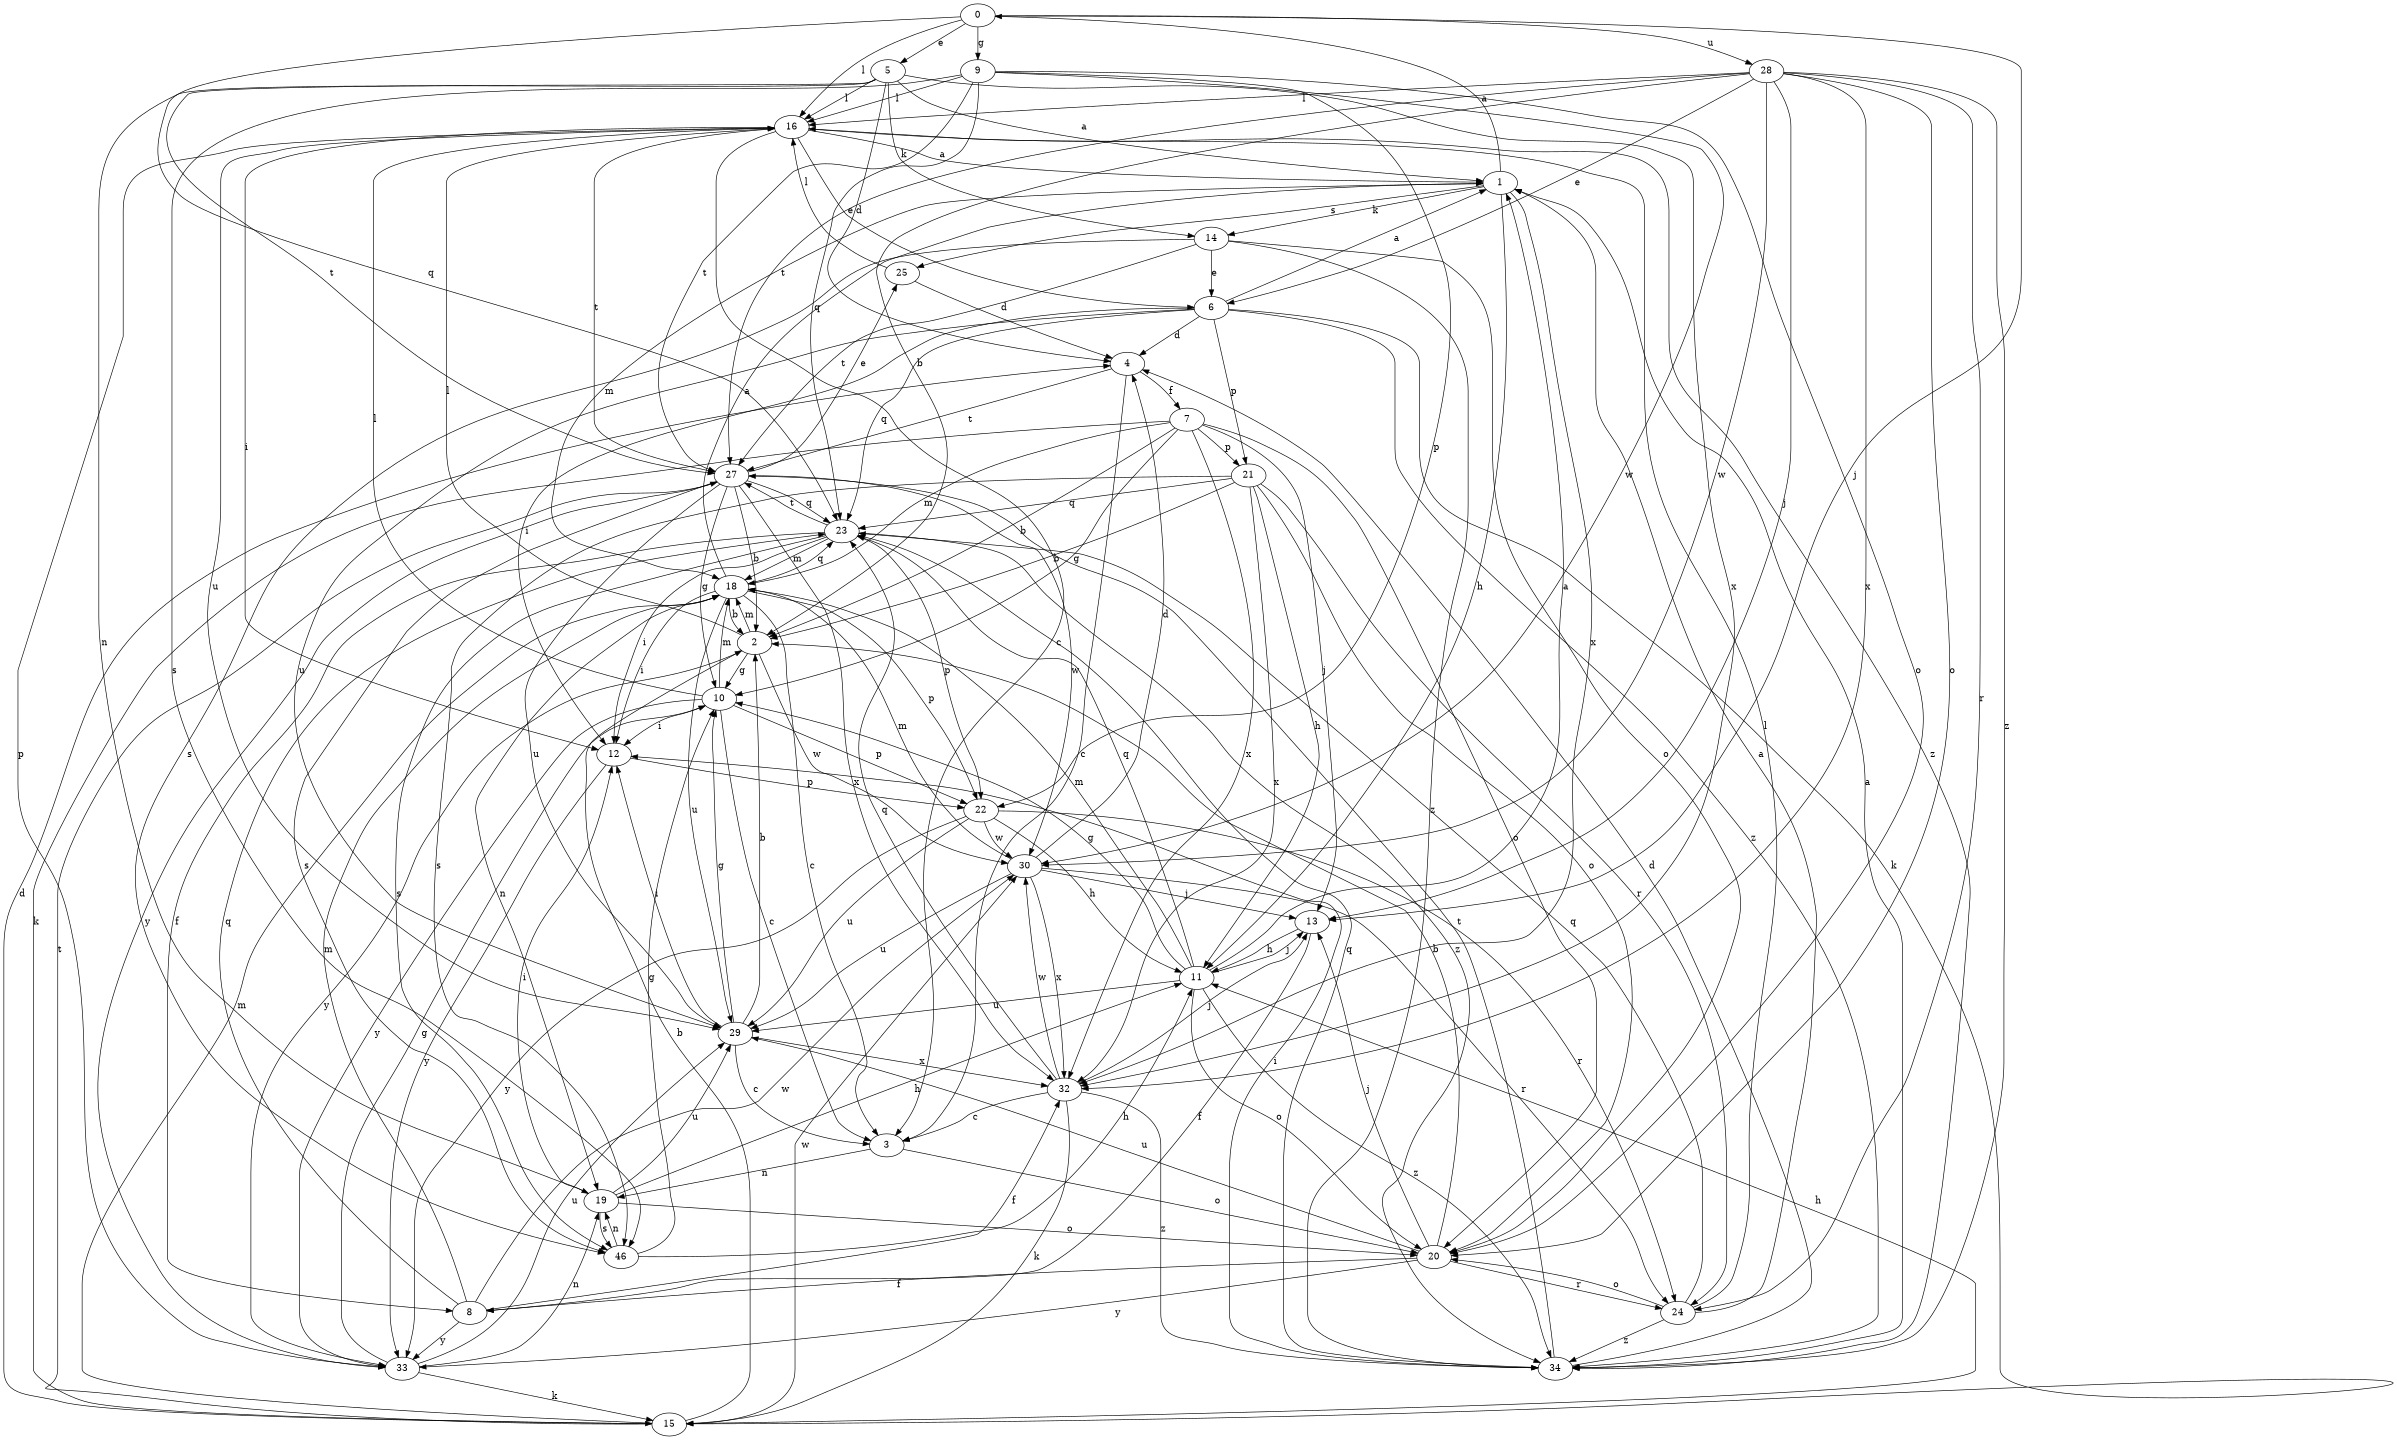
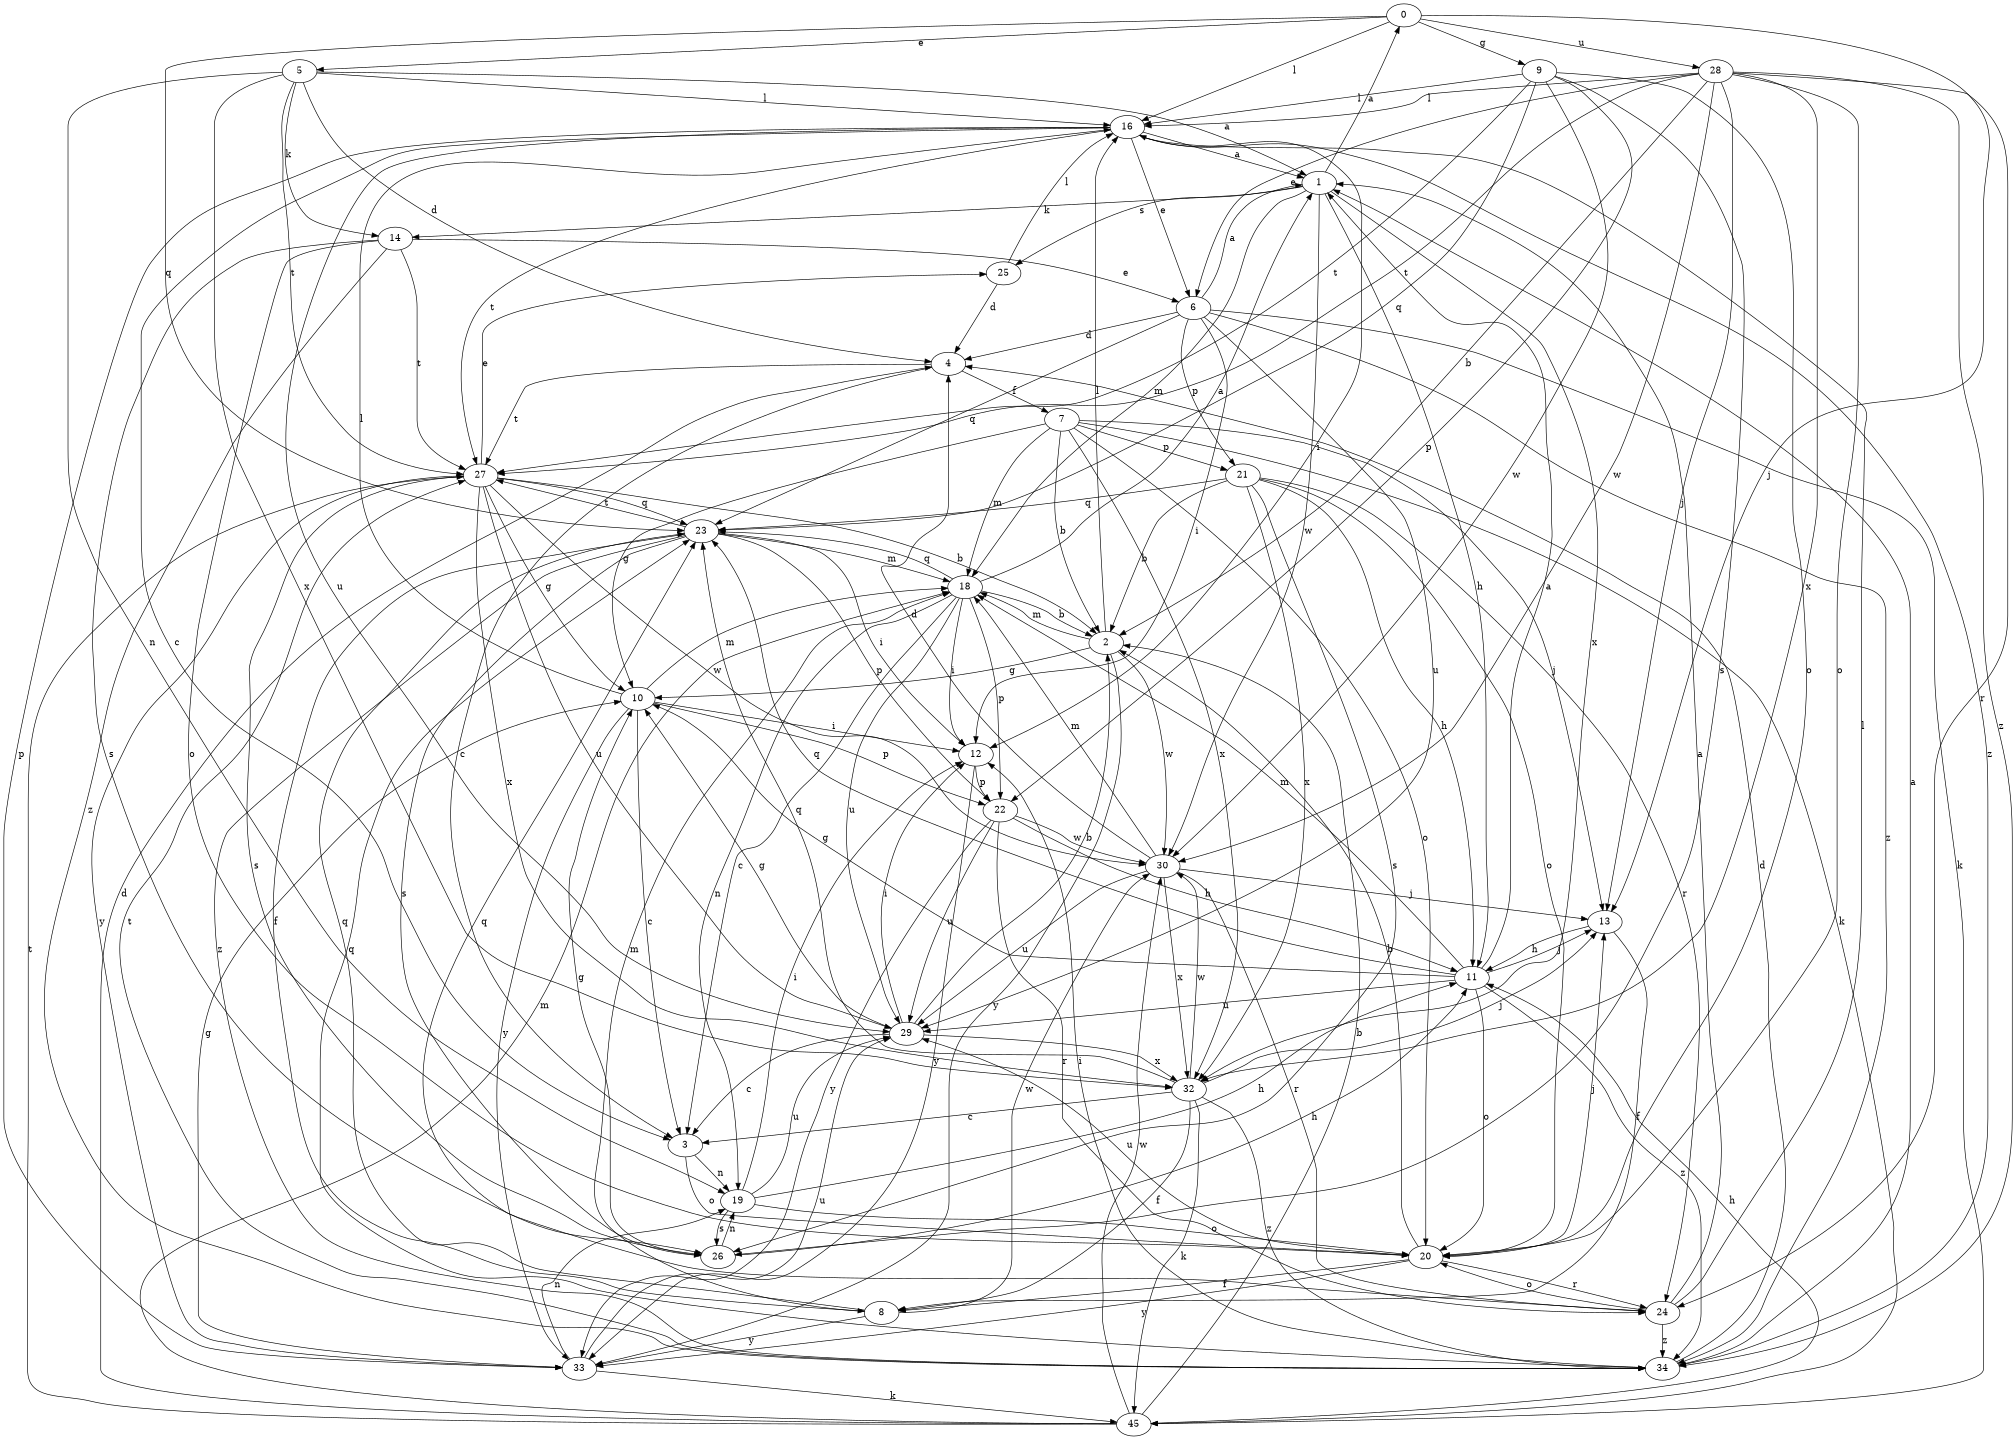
none -> (1302, 535)
(621, 1257) -> (718, 1257)
(807, 1263) -> (1085, 1251)
(669, 1425) -> (1134, 1425)
